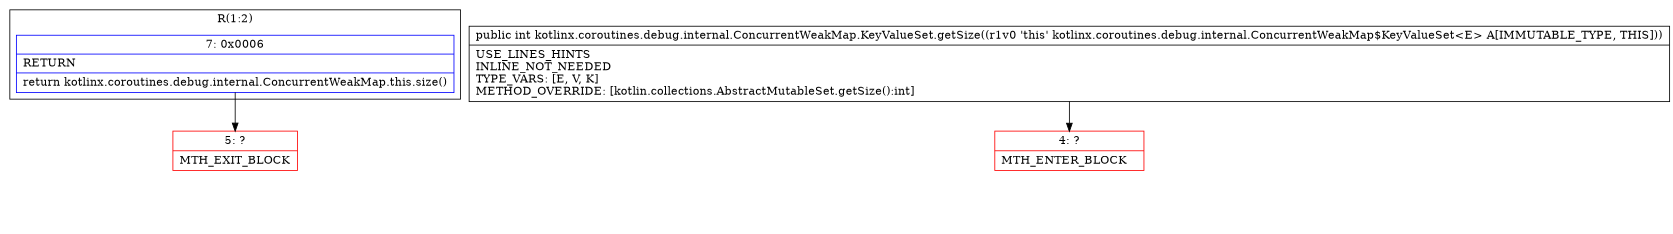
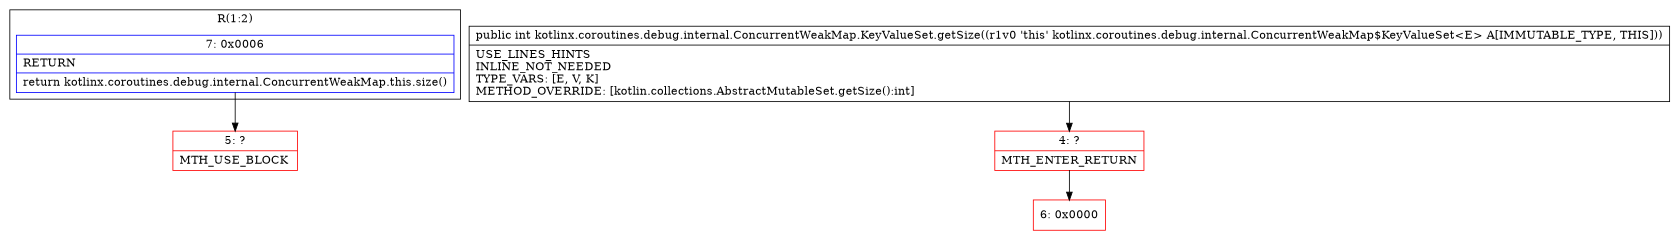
(235, 160) -> (234, 160)
(1064, 160) -> (1069, 160)
none -> (1069, 215)
